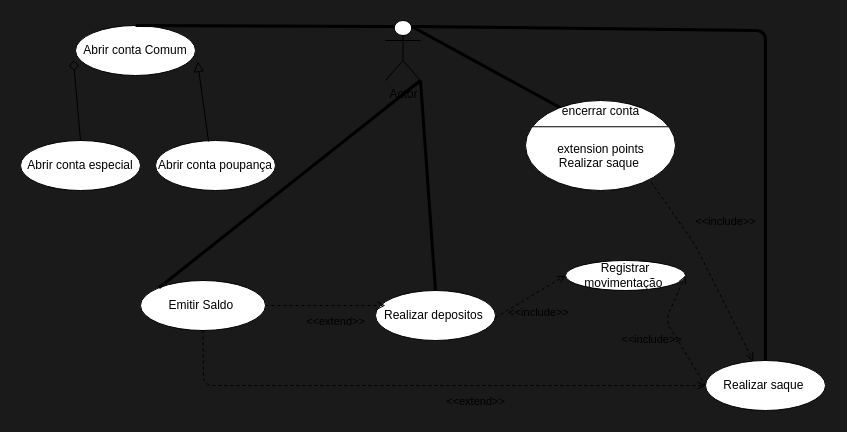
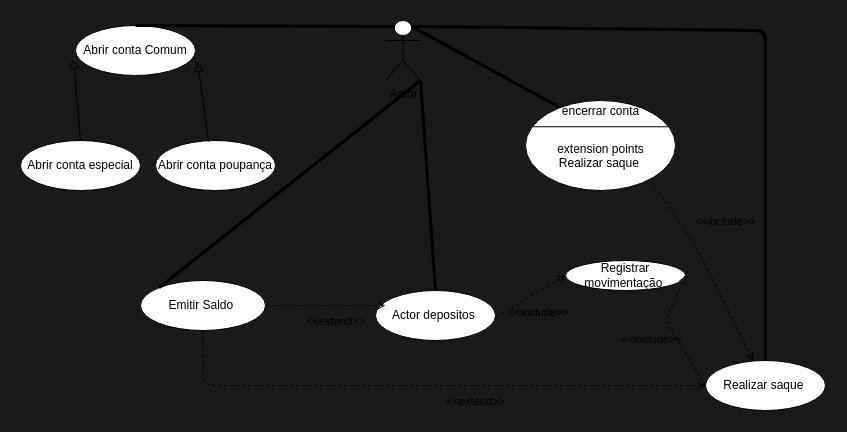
(436, 316) -> (436, 316)
